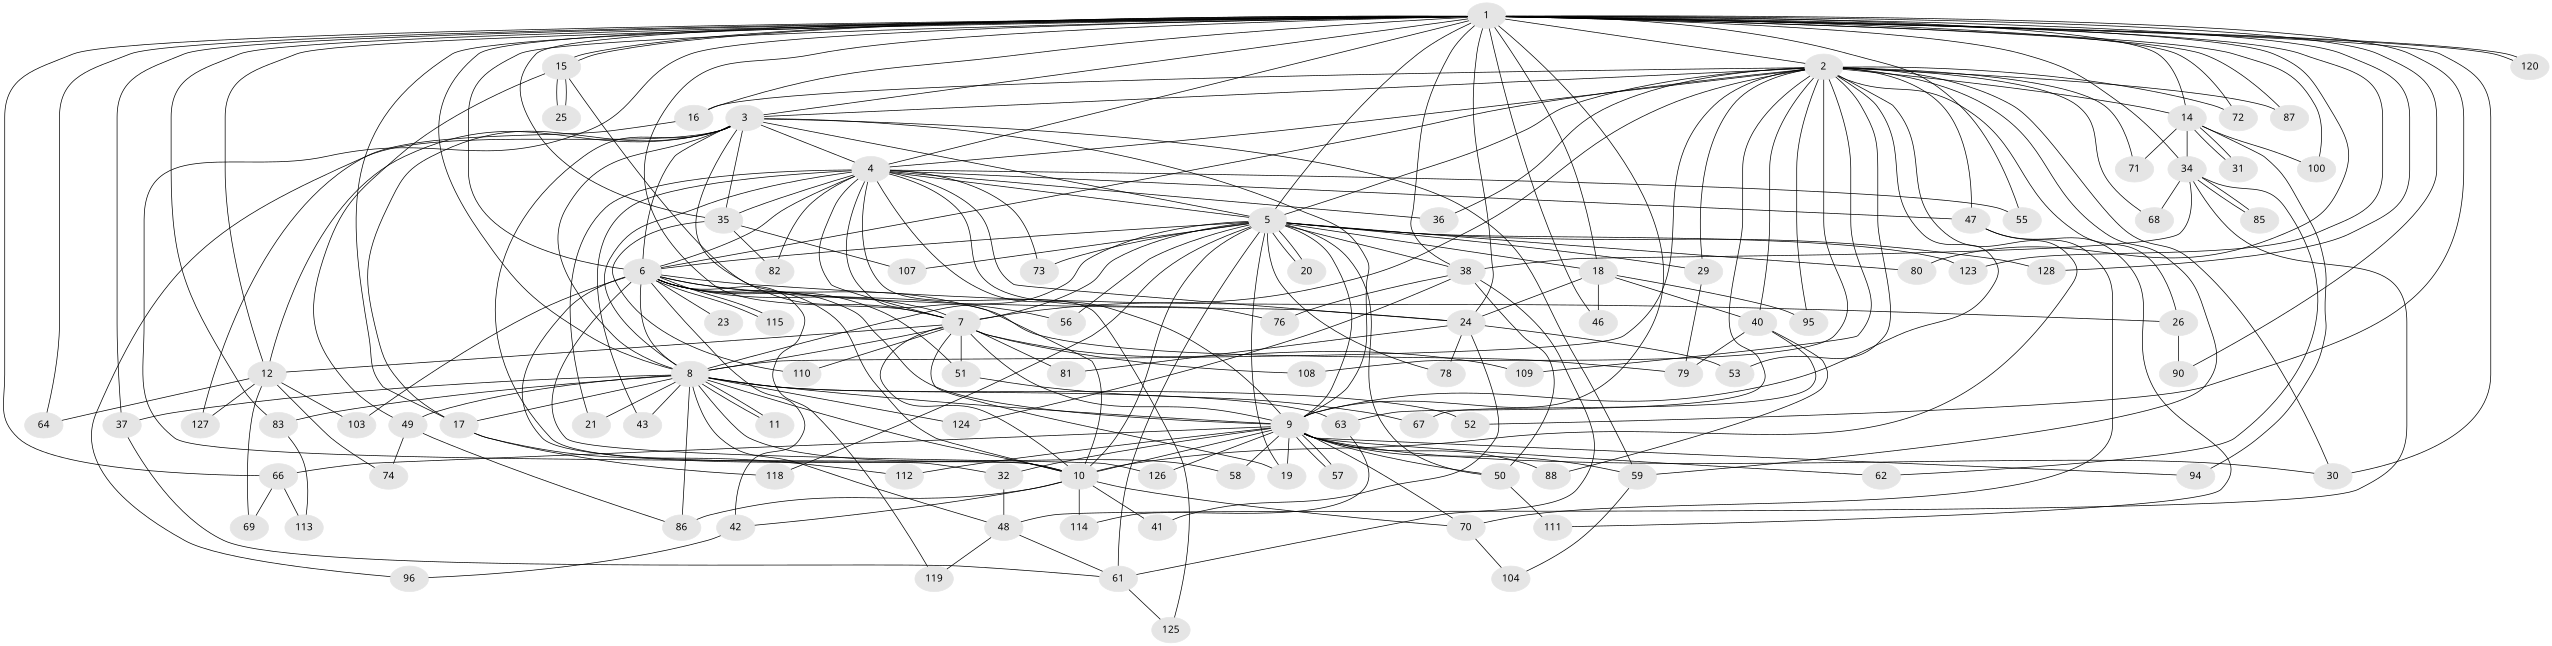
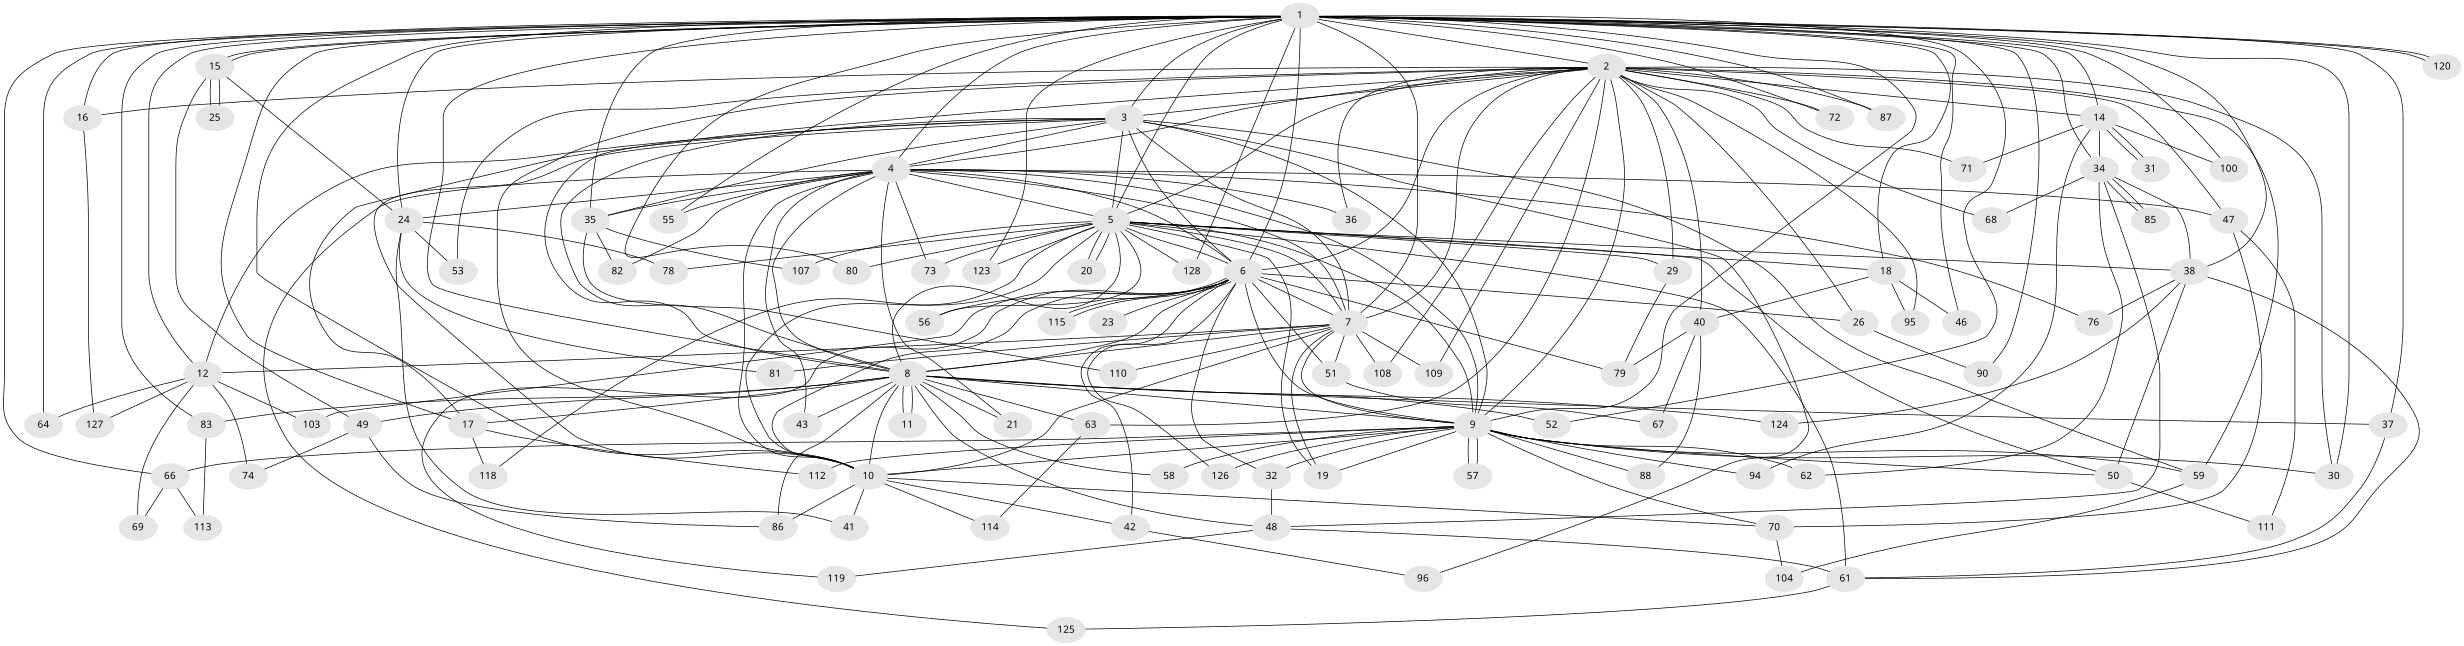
(1532, 297) -> none
